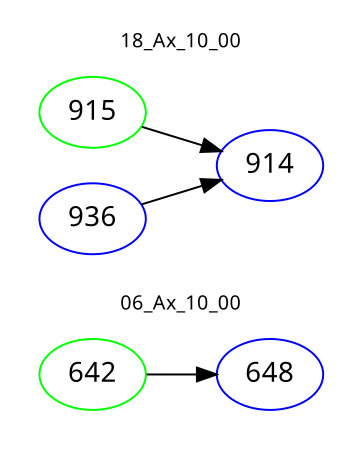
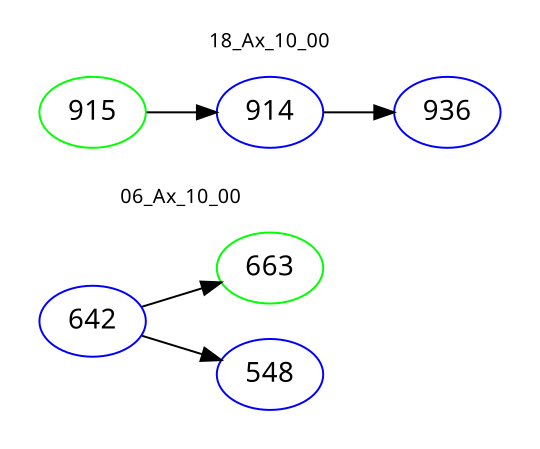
(172, 195) -> (349, 112)
none -> (270, 268)
(93, 374) -> (93, 321)
(270, 374) -> (270, 374)
